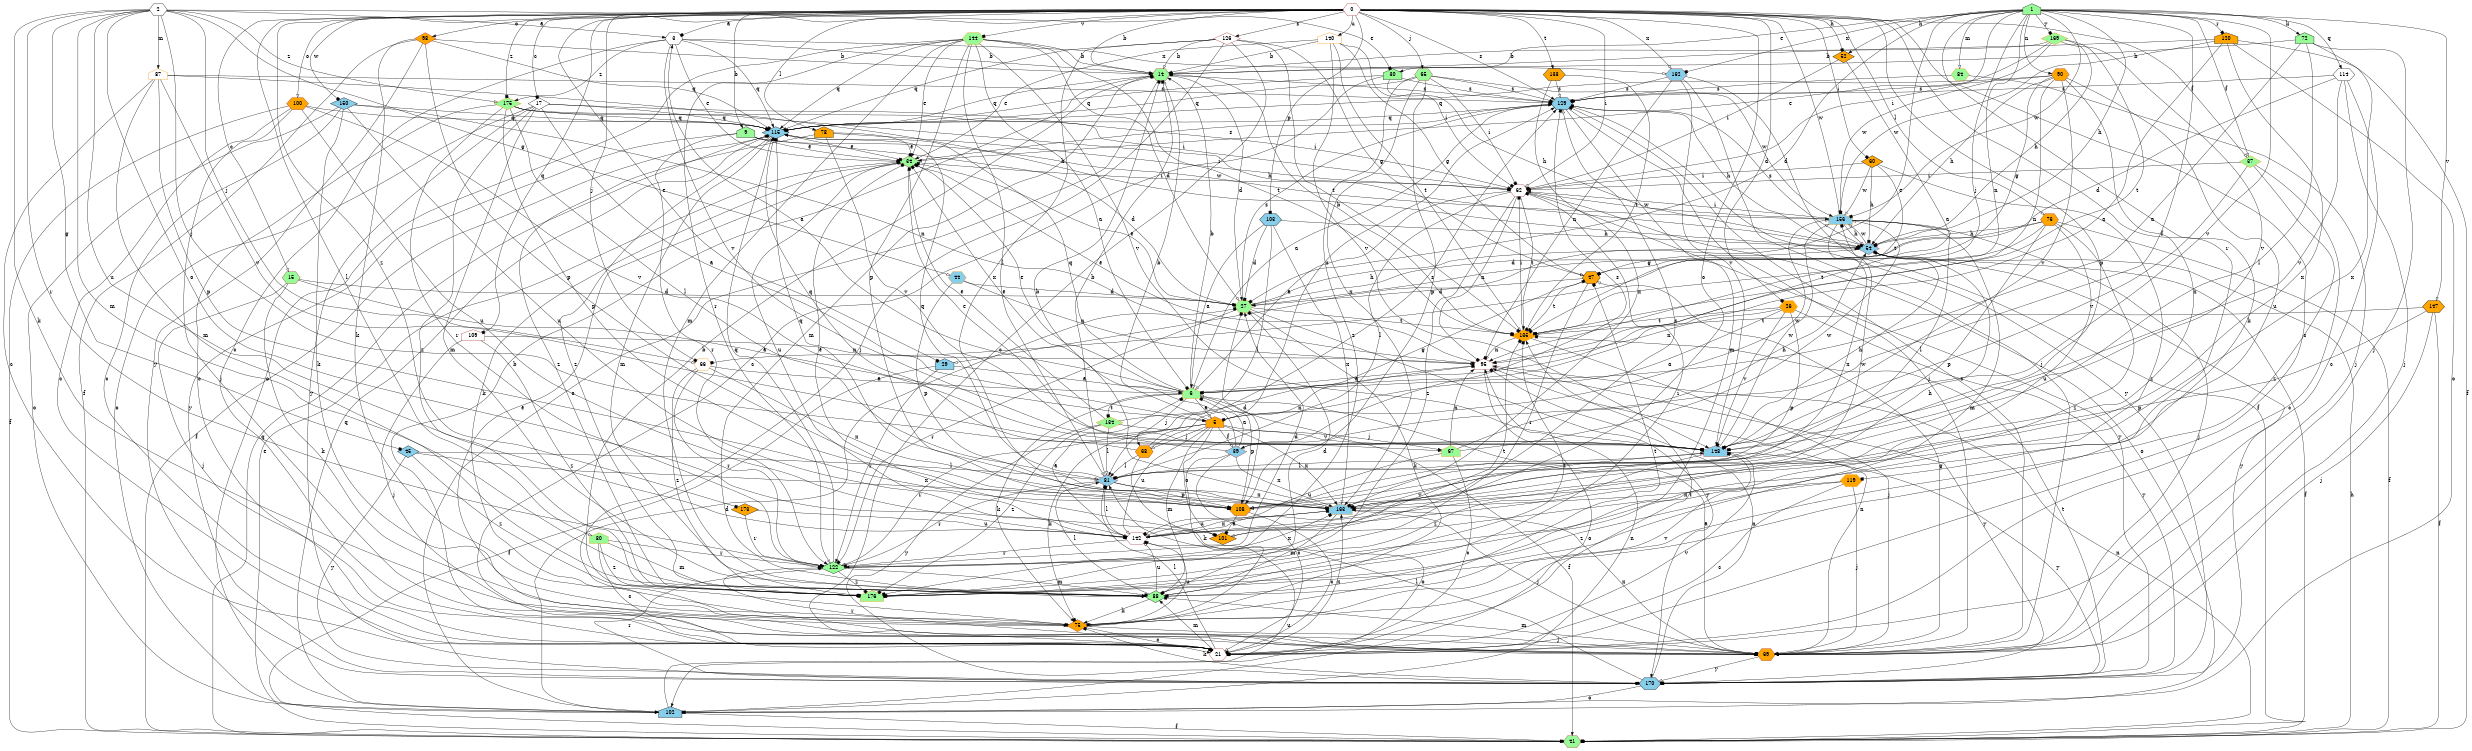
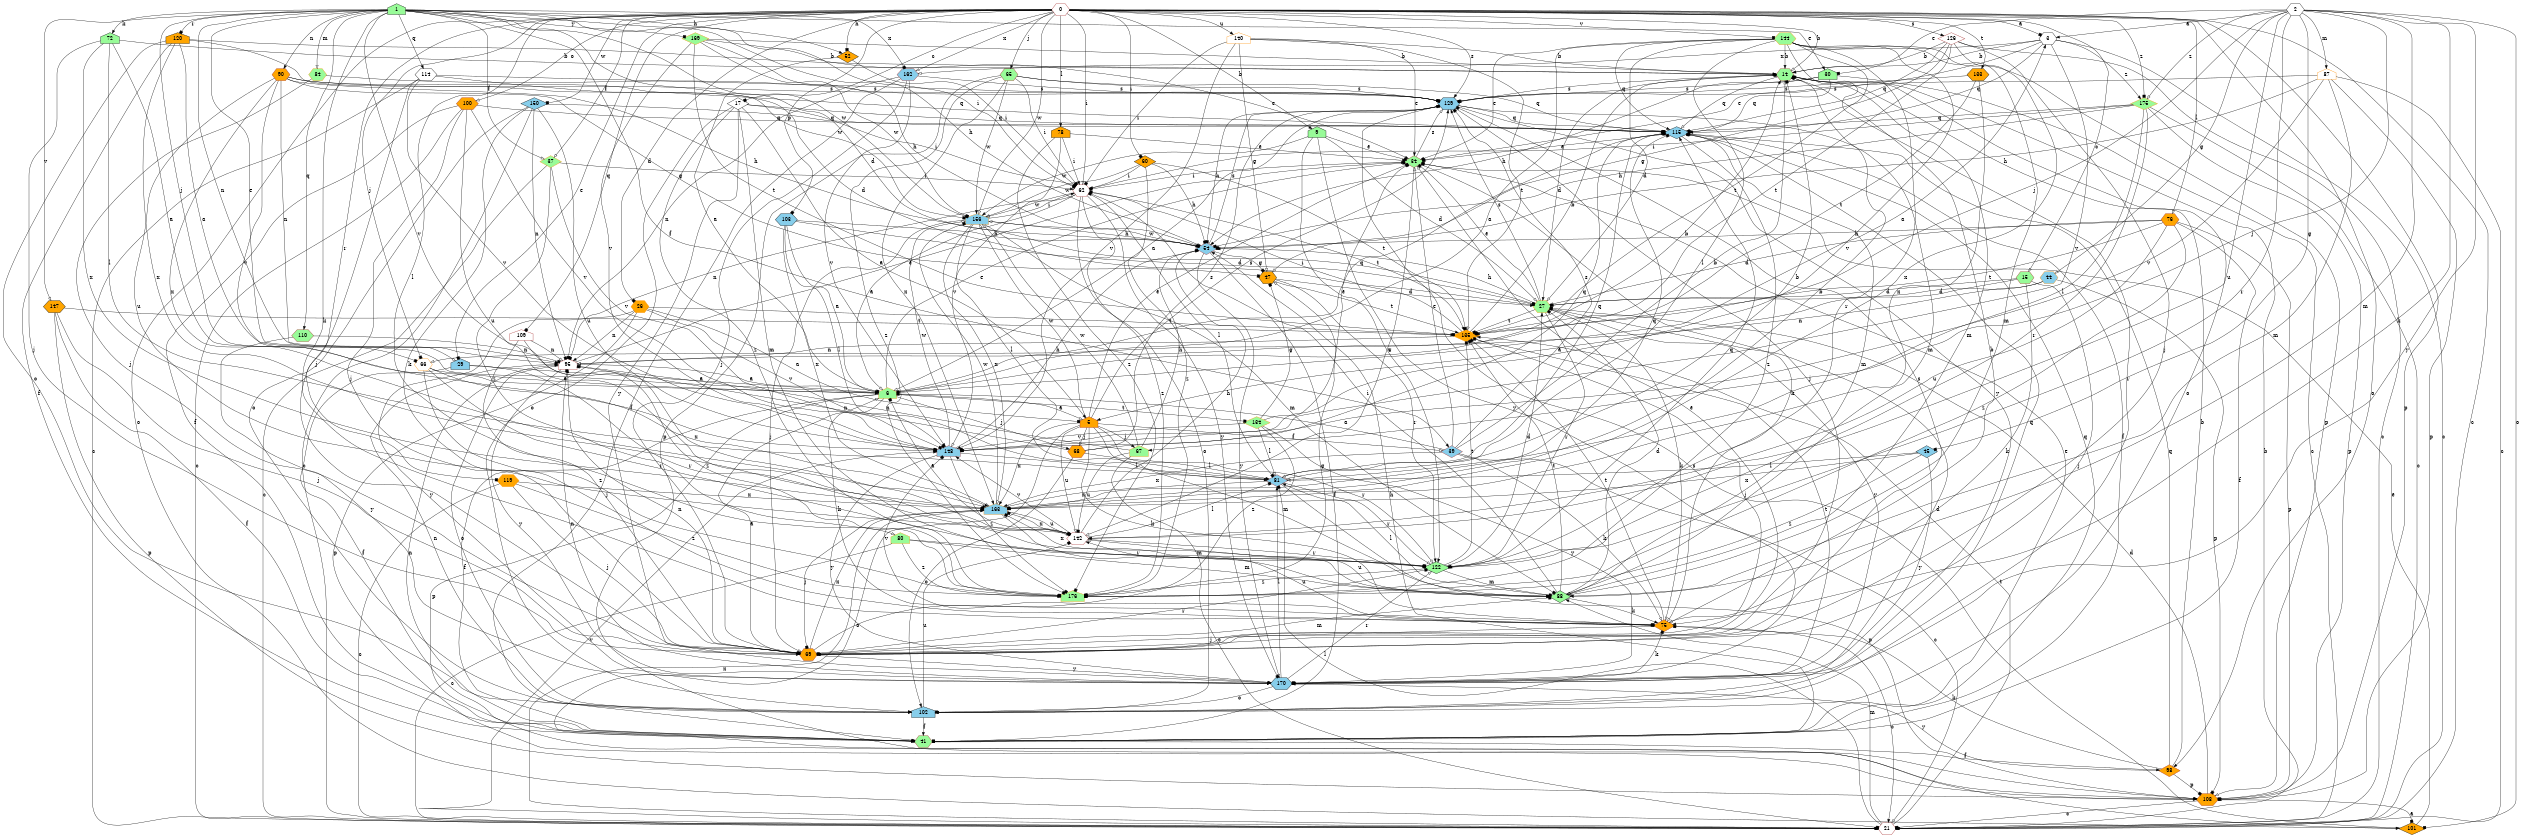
none -> (303, 336)
(267, 379) -> (2128, 379)
(745, 510) -> none
(1501, 549) -> (1591, 465)
none -> (2183, 559)
(85, 691) -> (1545, 744)
